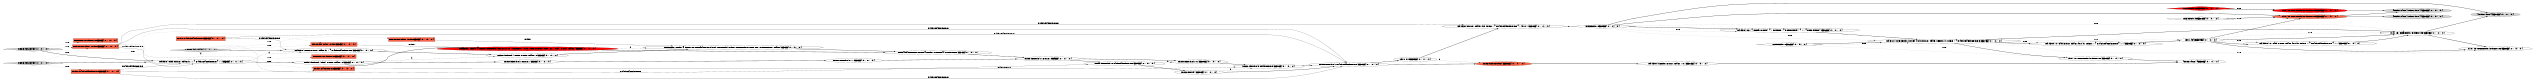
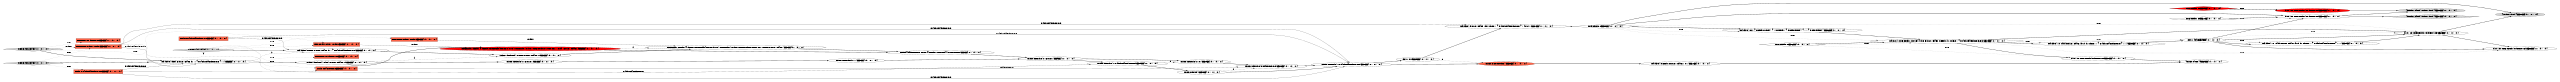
(2310, 17) -> (2313, 17)
(2418, 17) -> (2431, 17)
(67, 47) -> (68, 47)
